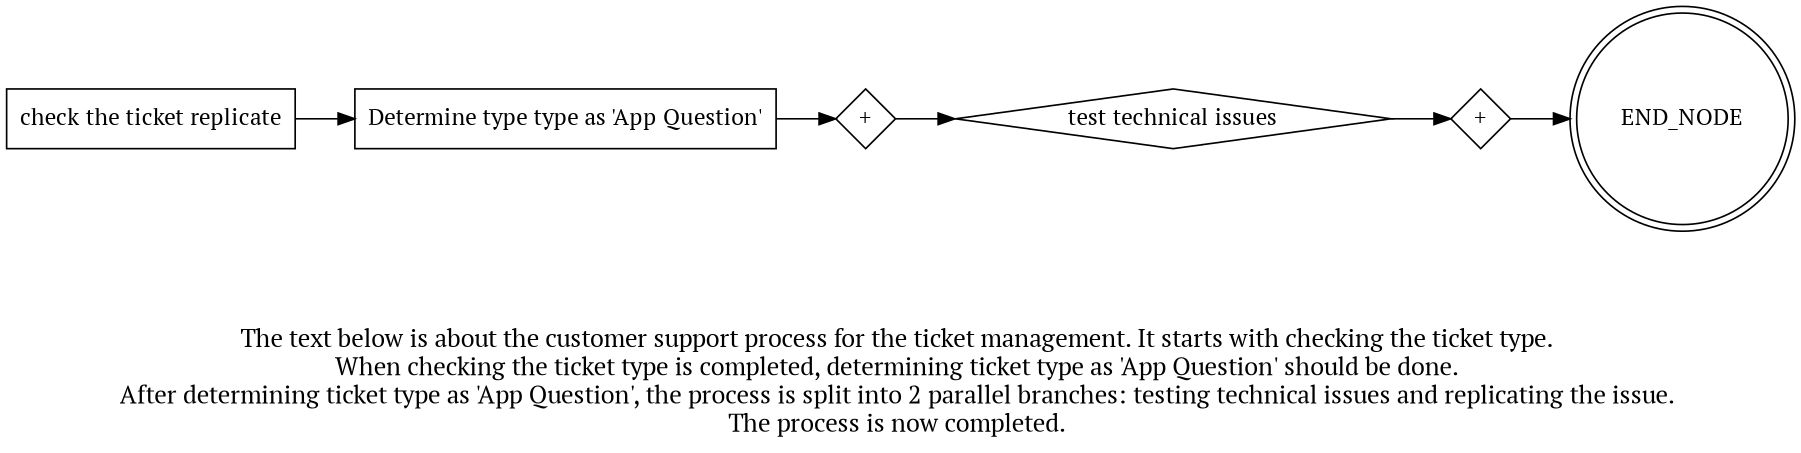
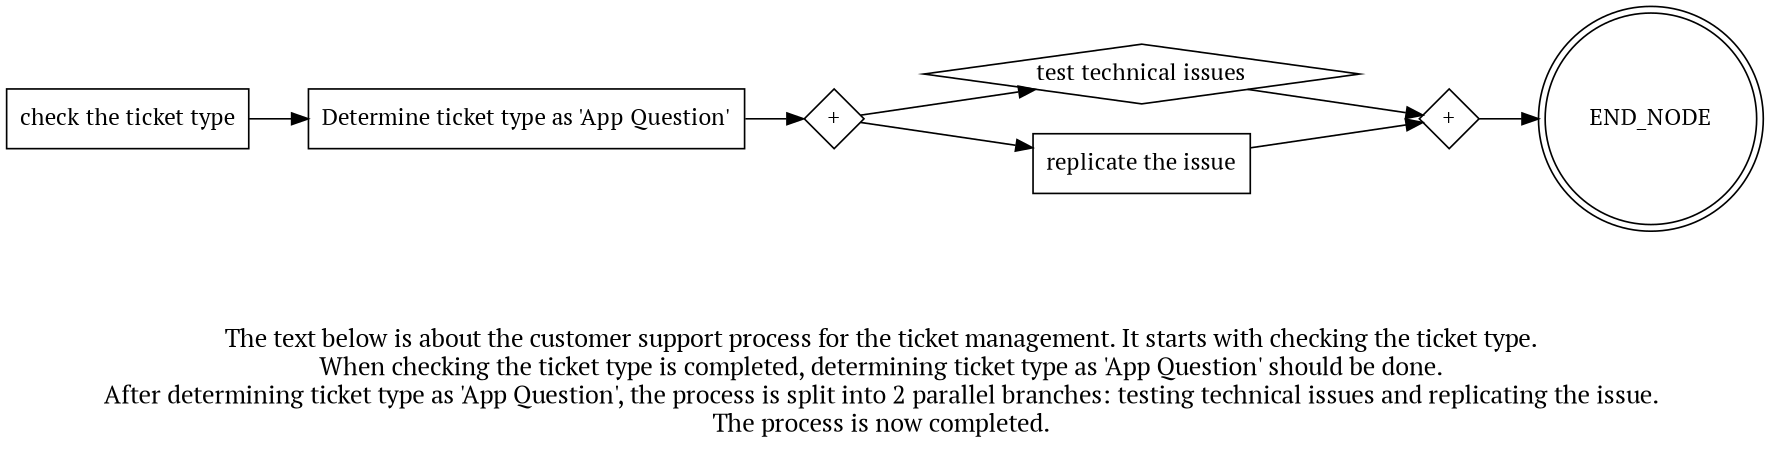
(151, 119) -> (128, 119)
(565, 119) -> (527, 119)
none -> (1142, 164)
